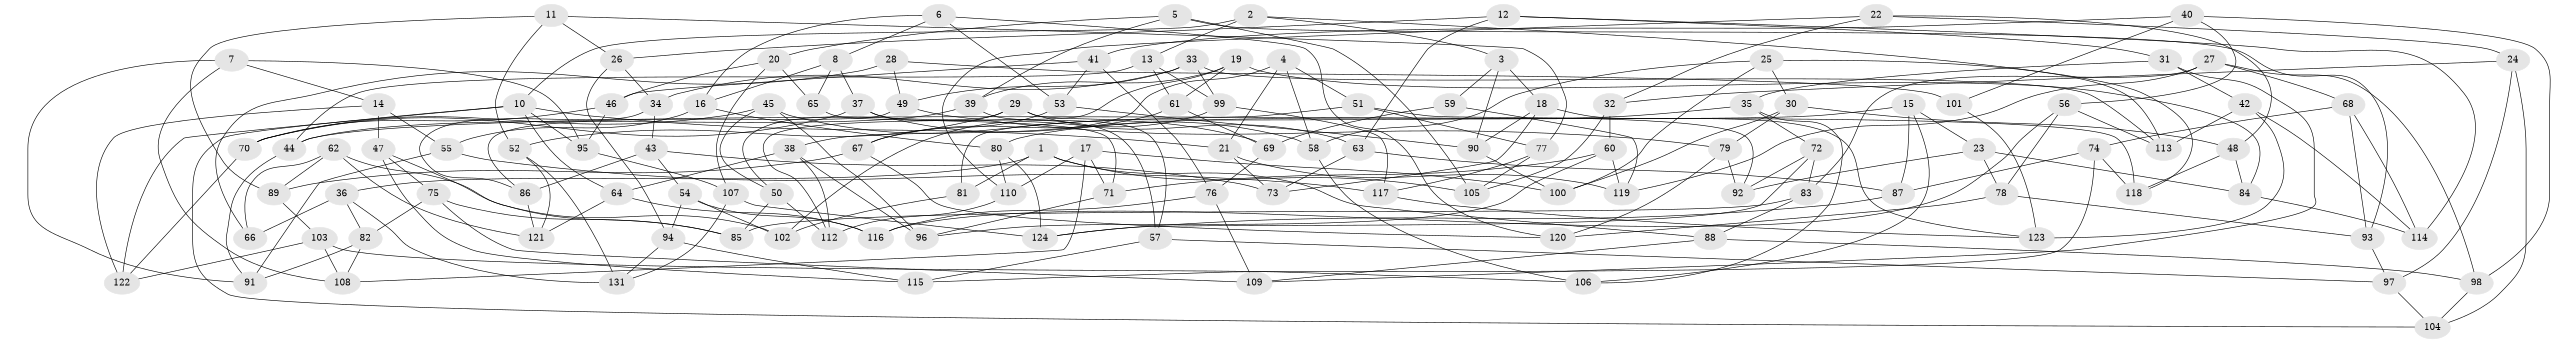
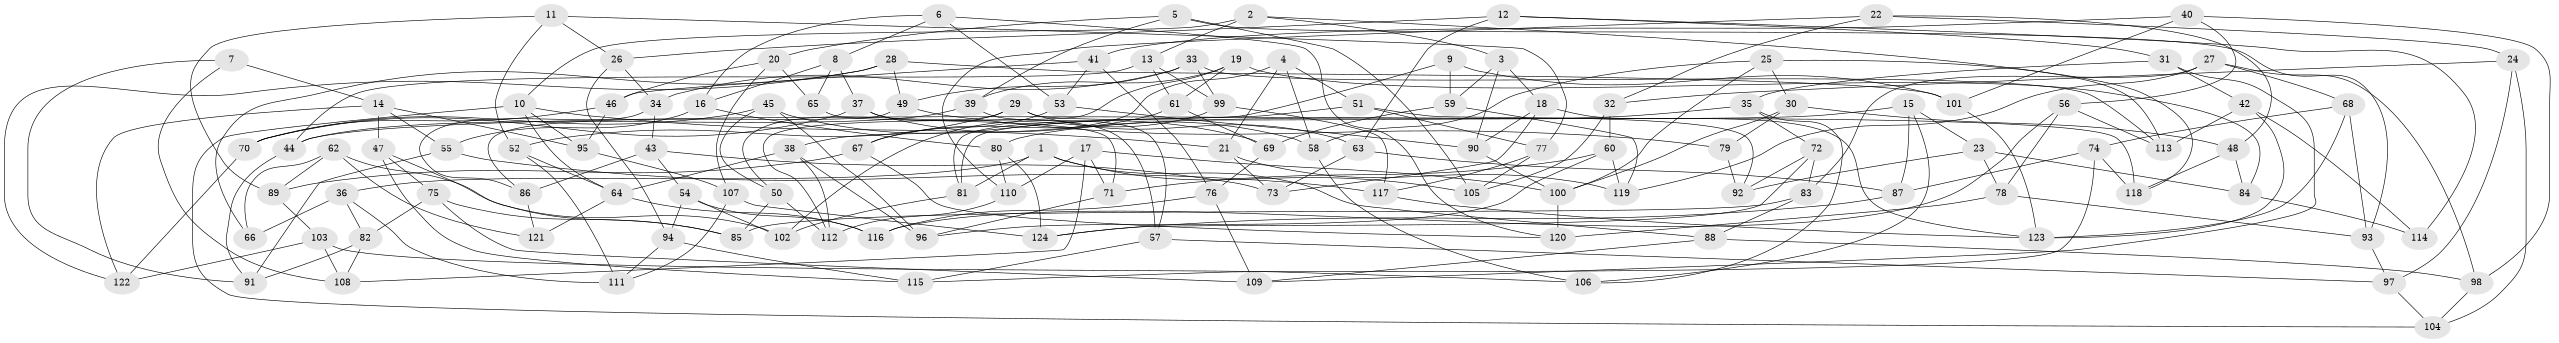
none -> (1450, 60)
(426, 69) -> (490, 128)
(198, 136) -> (329, 84)
(2390, 176) -> (2258, 215)
(549, 189) -> (566, 172)
(1648, 203) -> (1558, 216)
(617, 283) -> (617, 283)
